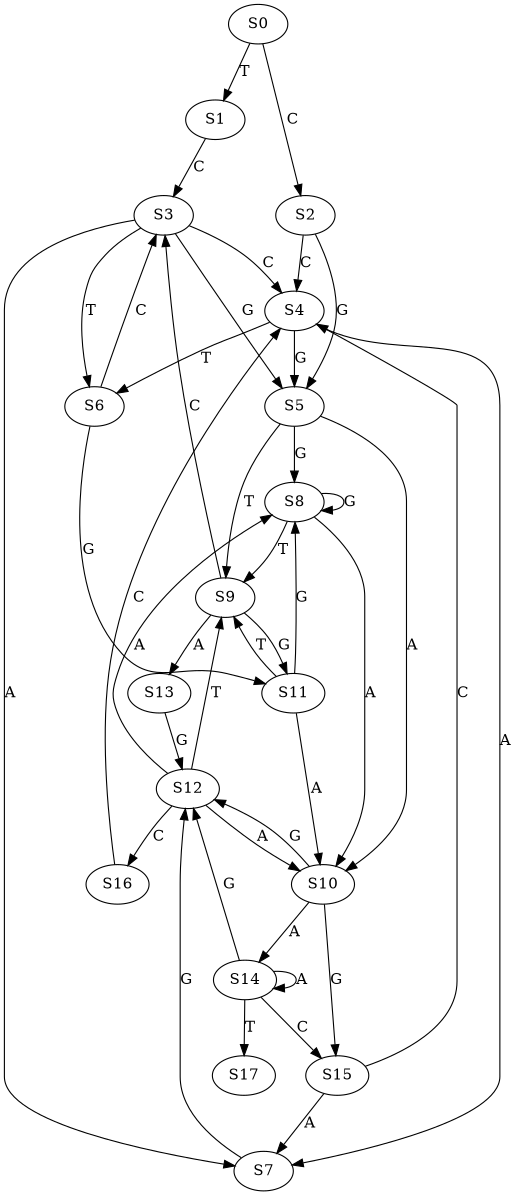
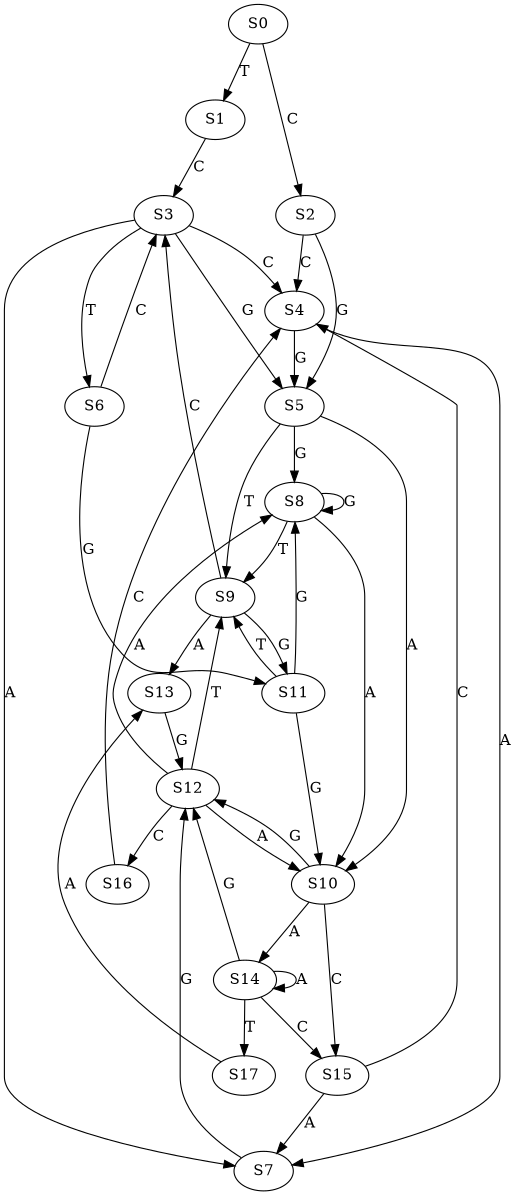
(197, 352) -> none
(316, 789) -> (316, 789)
none -> (69, 912)
(337, 980) -> (337, 980)
